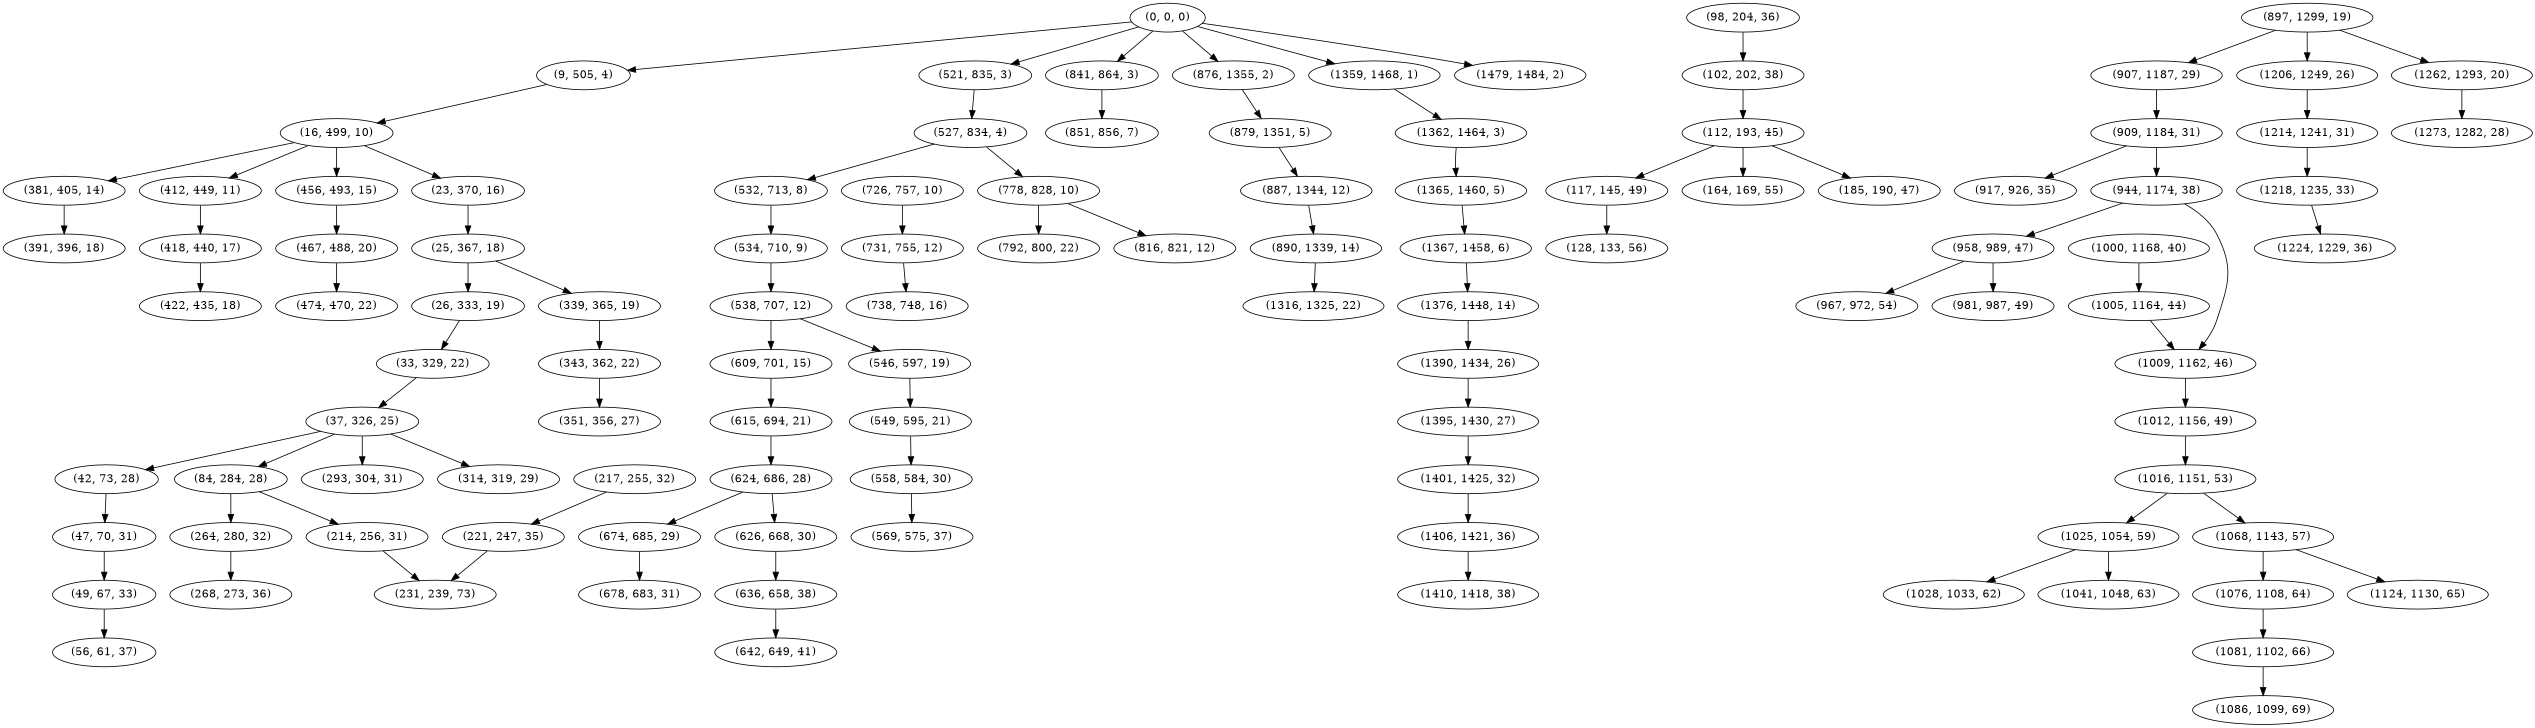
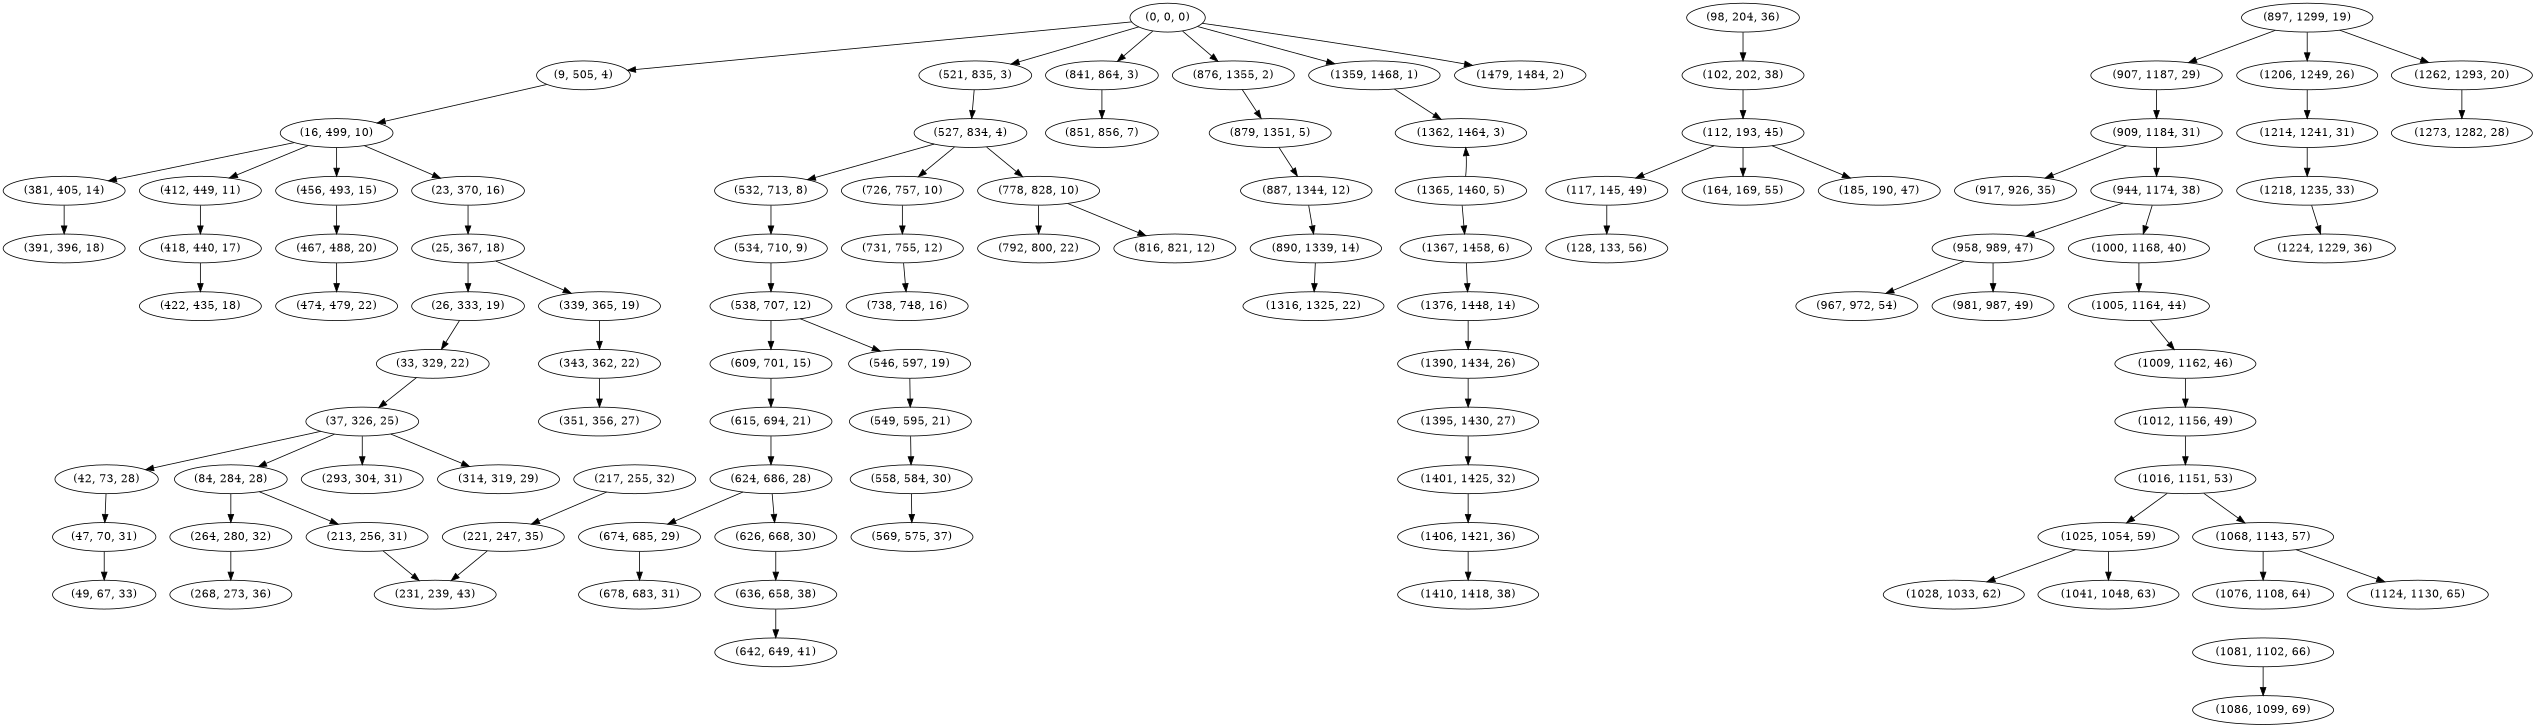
(1456, 158) -> (1466, 166)
none -> (940, 159)
(2228, 268) -> (2149, 216)
(337, 306) -> (337, 306)
(367, 537) -> (367, 537)
(435, 595) -> (435, 595)
(2263, 620) -> none
(104, 652) -> none
